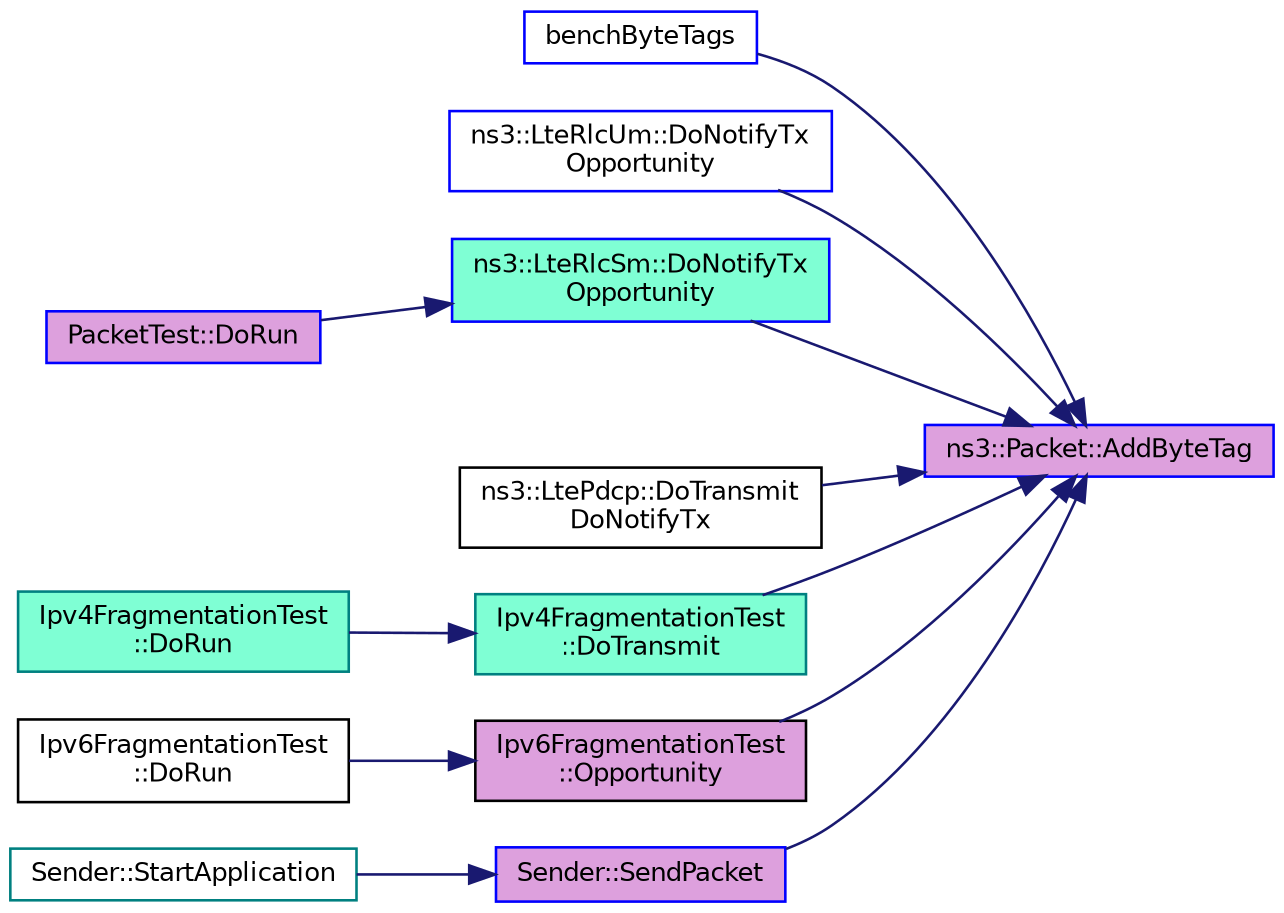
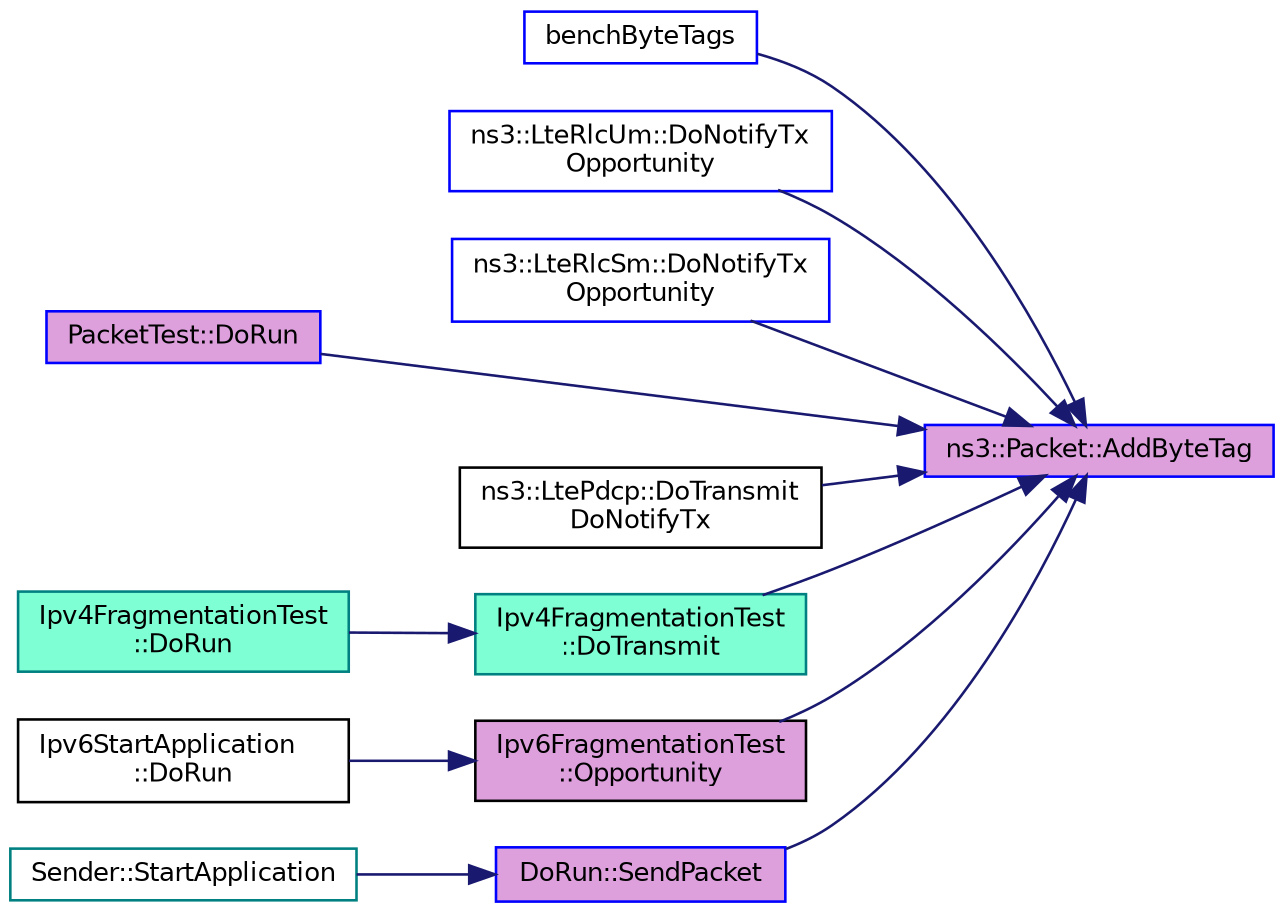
(641, 280) -> (641, 280)
(373, 314) -> (609, 390)
(183, 761) -> (183, 761)
(641, 874) -> (641, 874)
